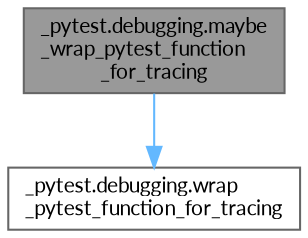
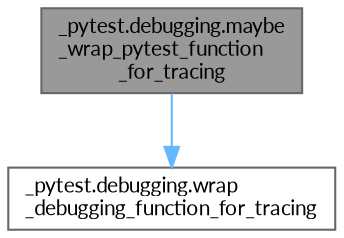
(154, 199) -> (172, 199)
